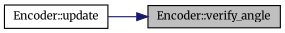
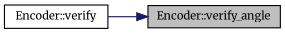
(56, 17) -> (56, 17)
